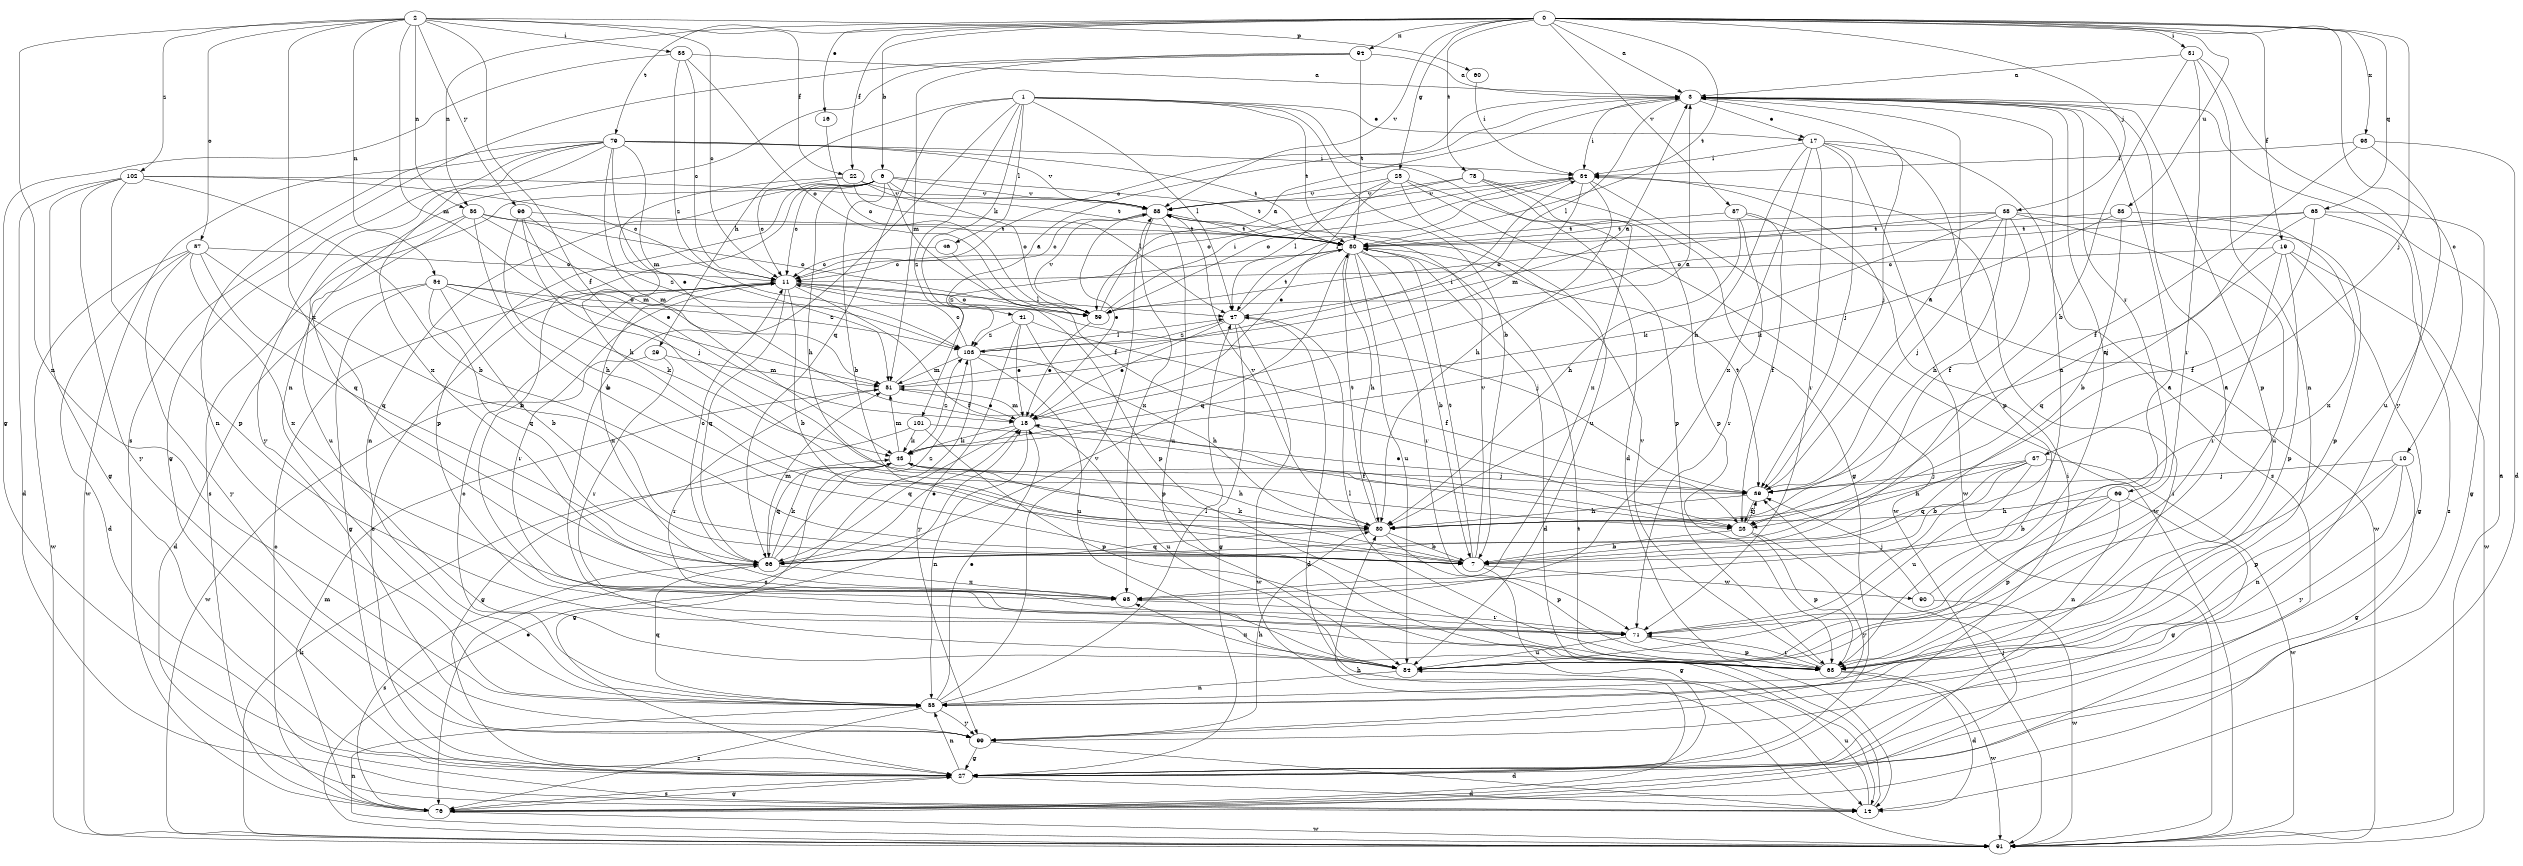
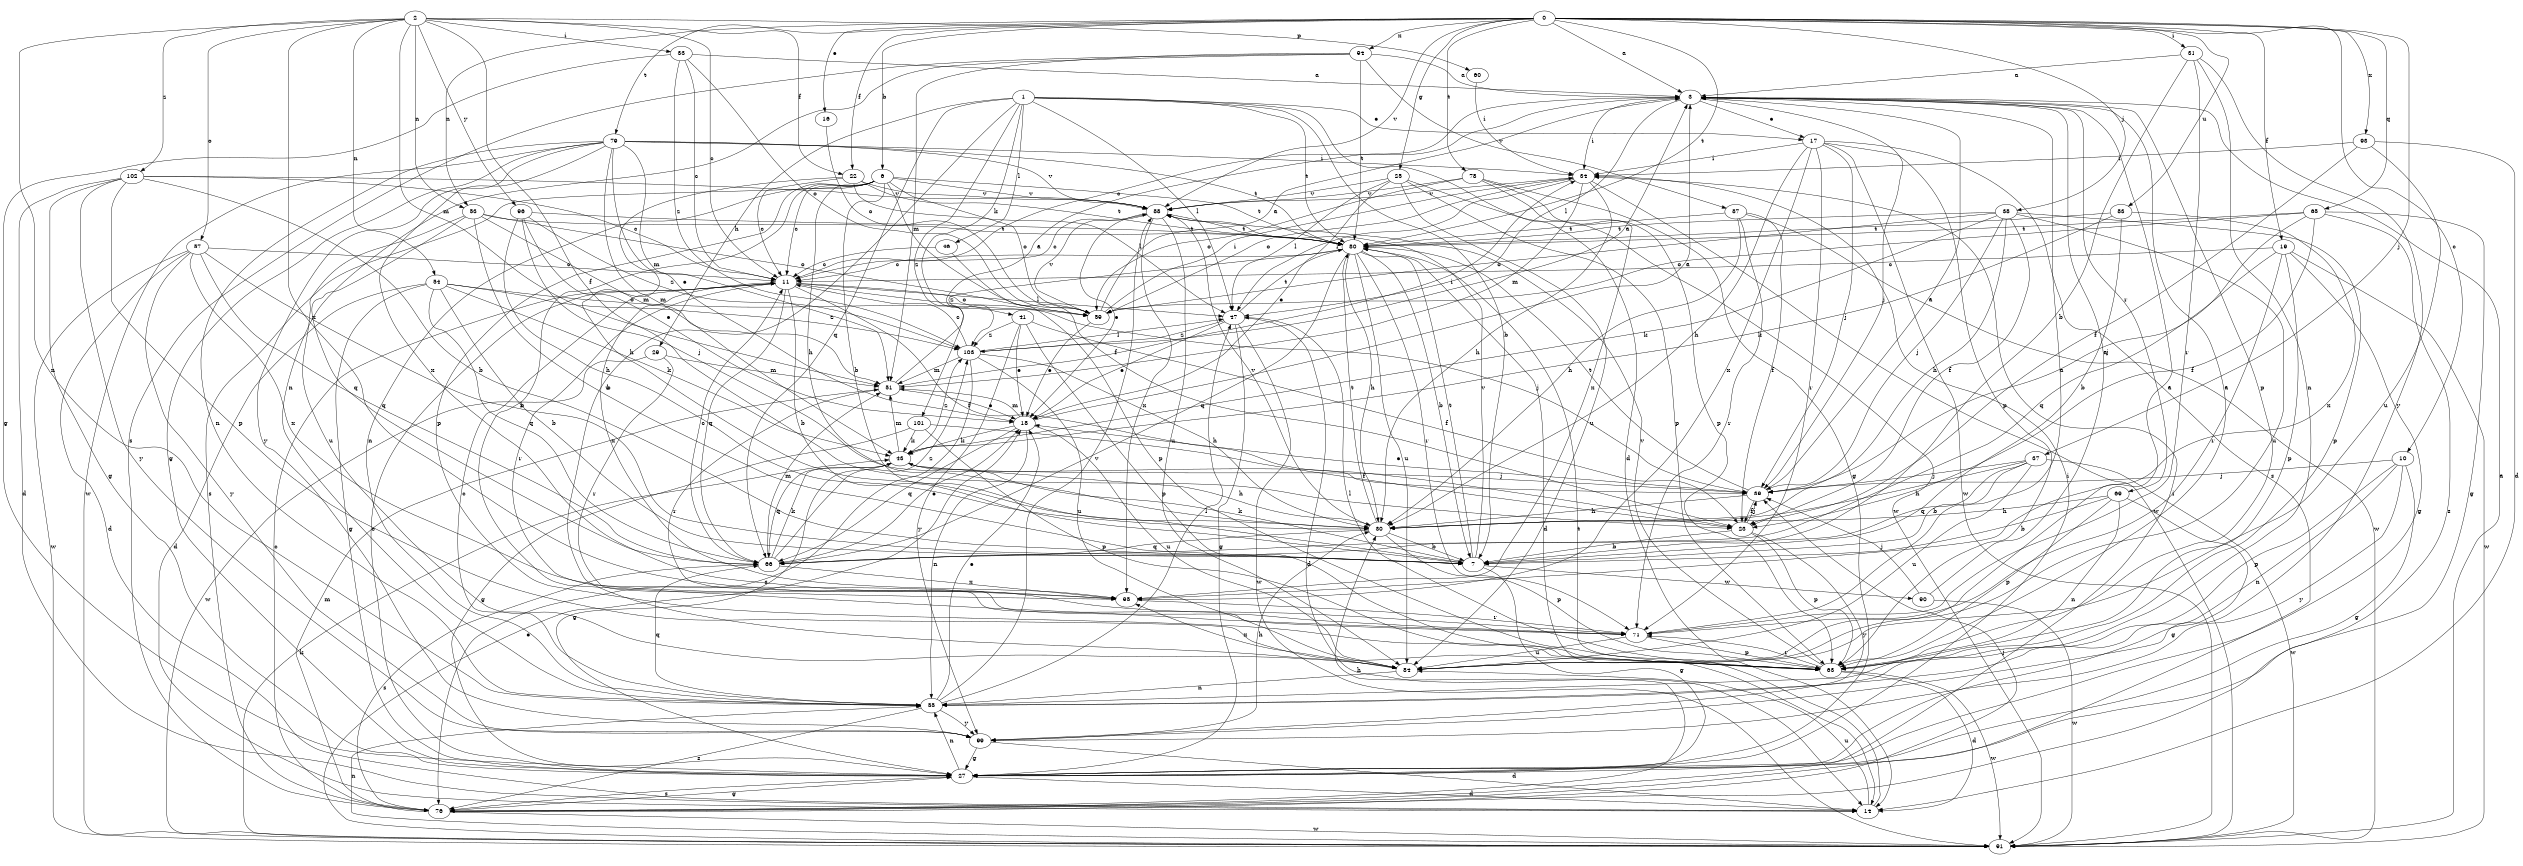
(1638, 114) -> (1532, 155)
(1601, 303) -> (1568, 349)
